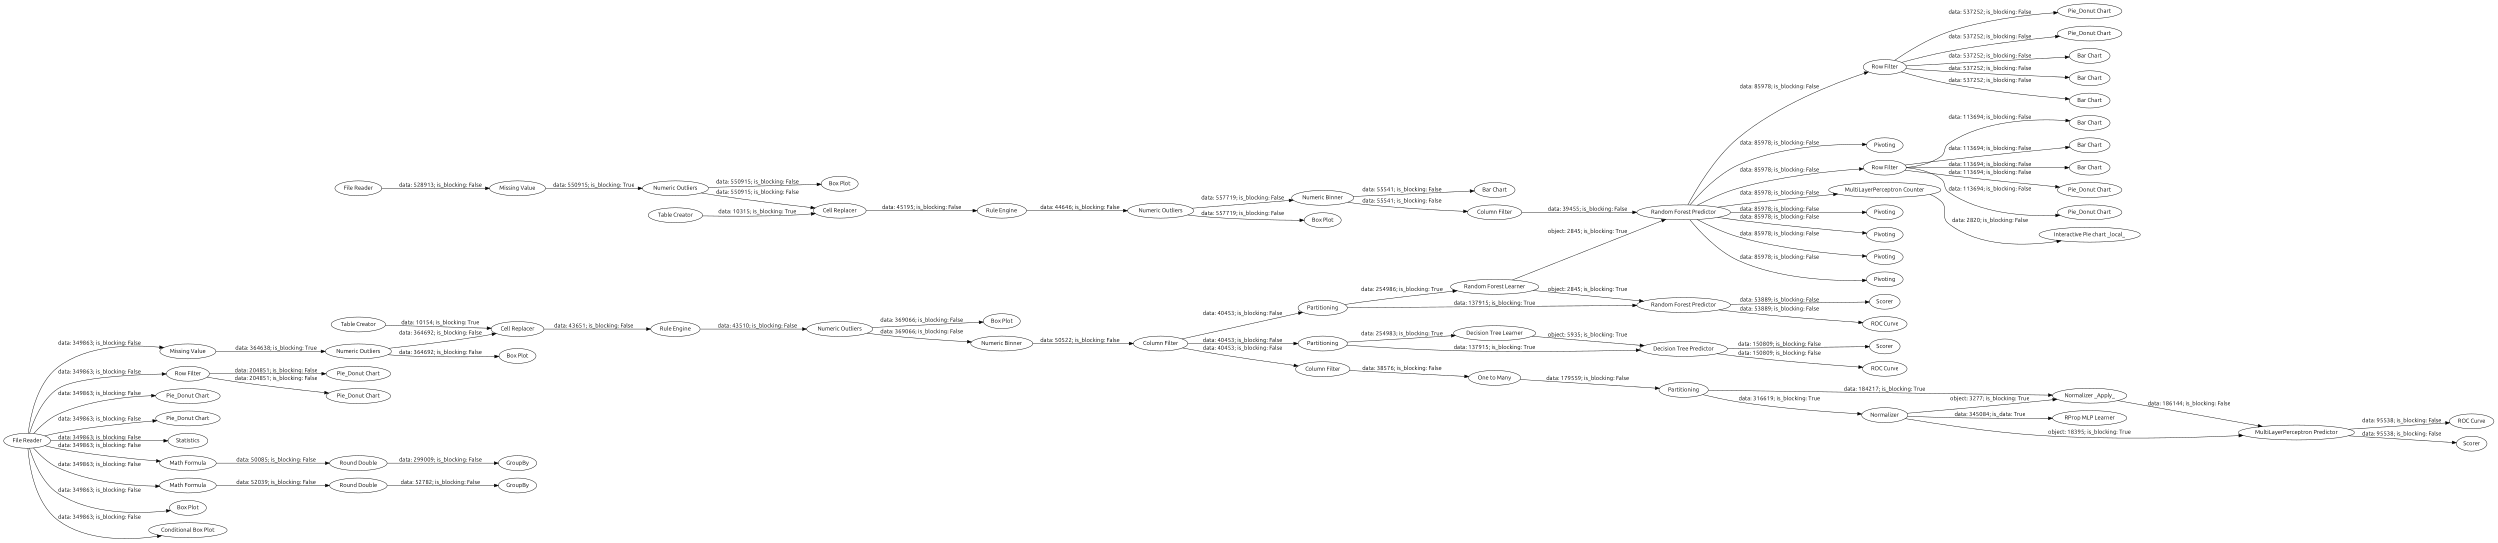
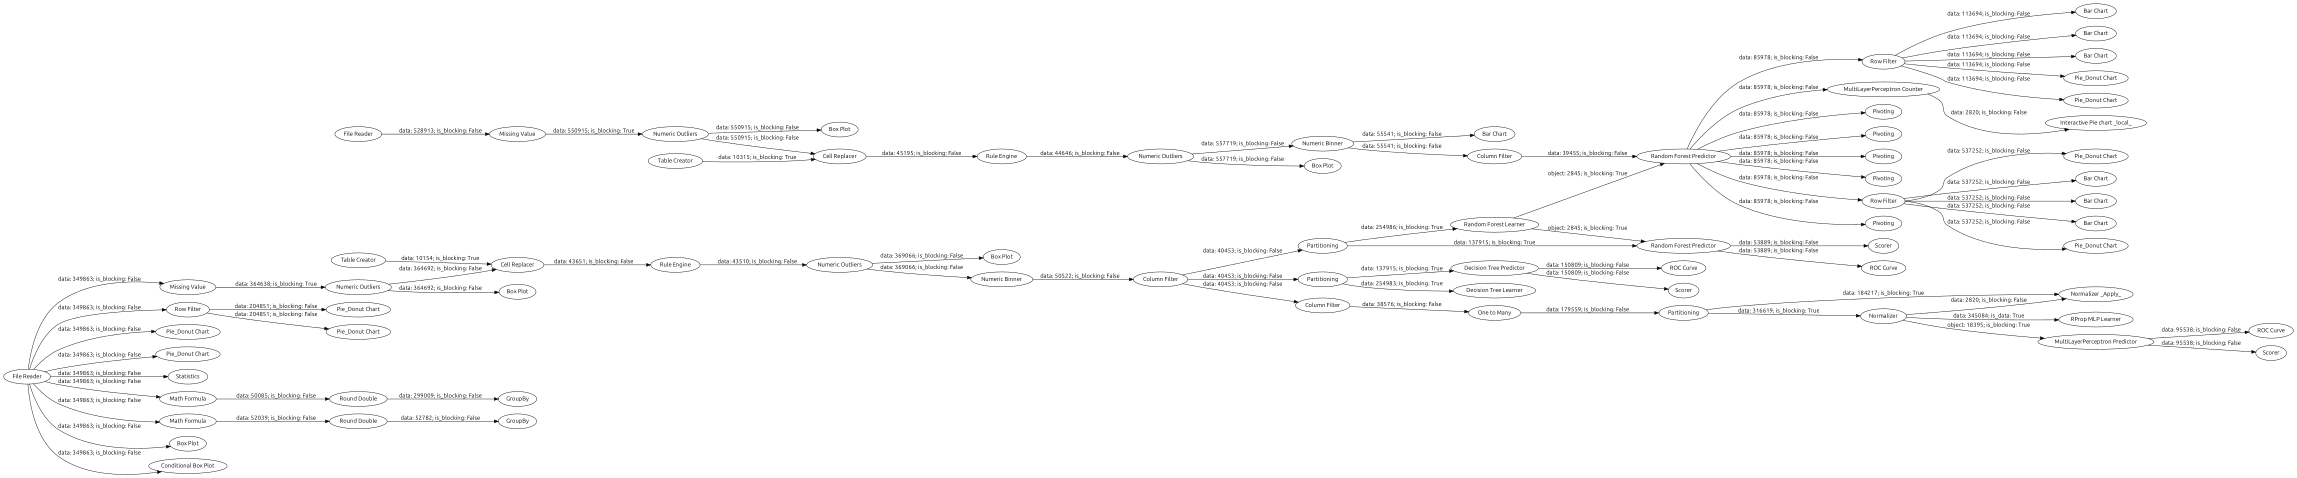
(1586, 341) -> none
(1990, 399) -> (1989, 300)
(2188, 413) -> none
